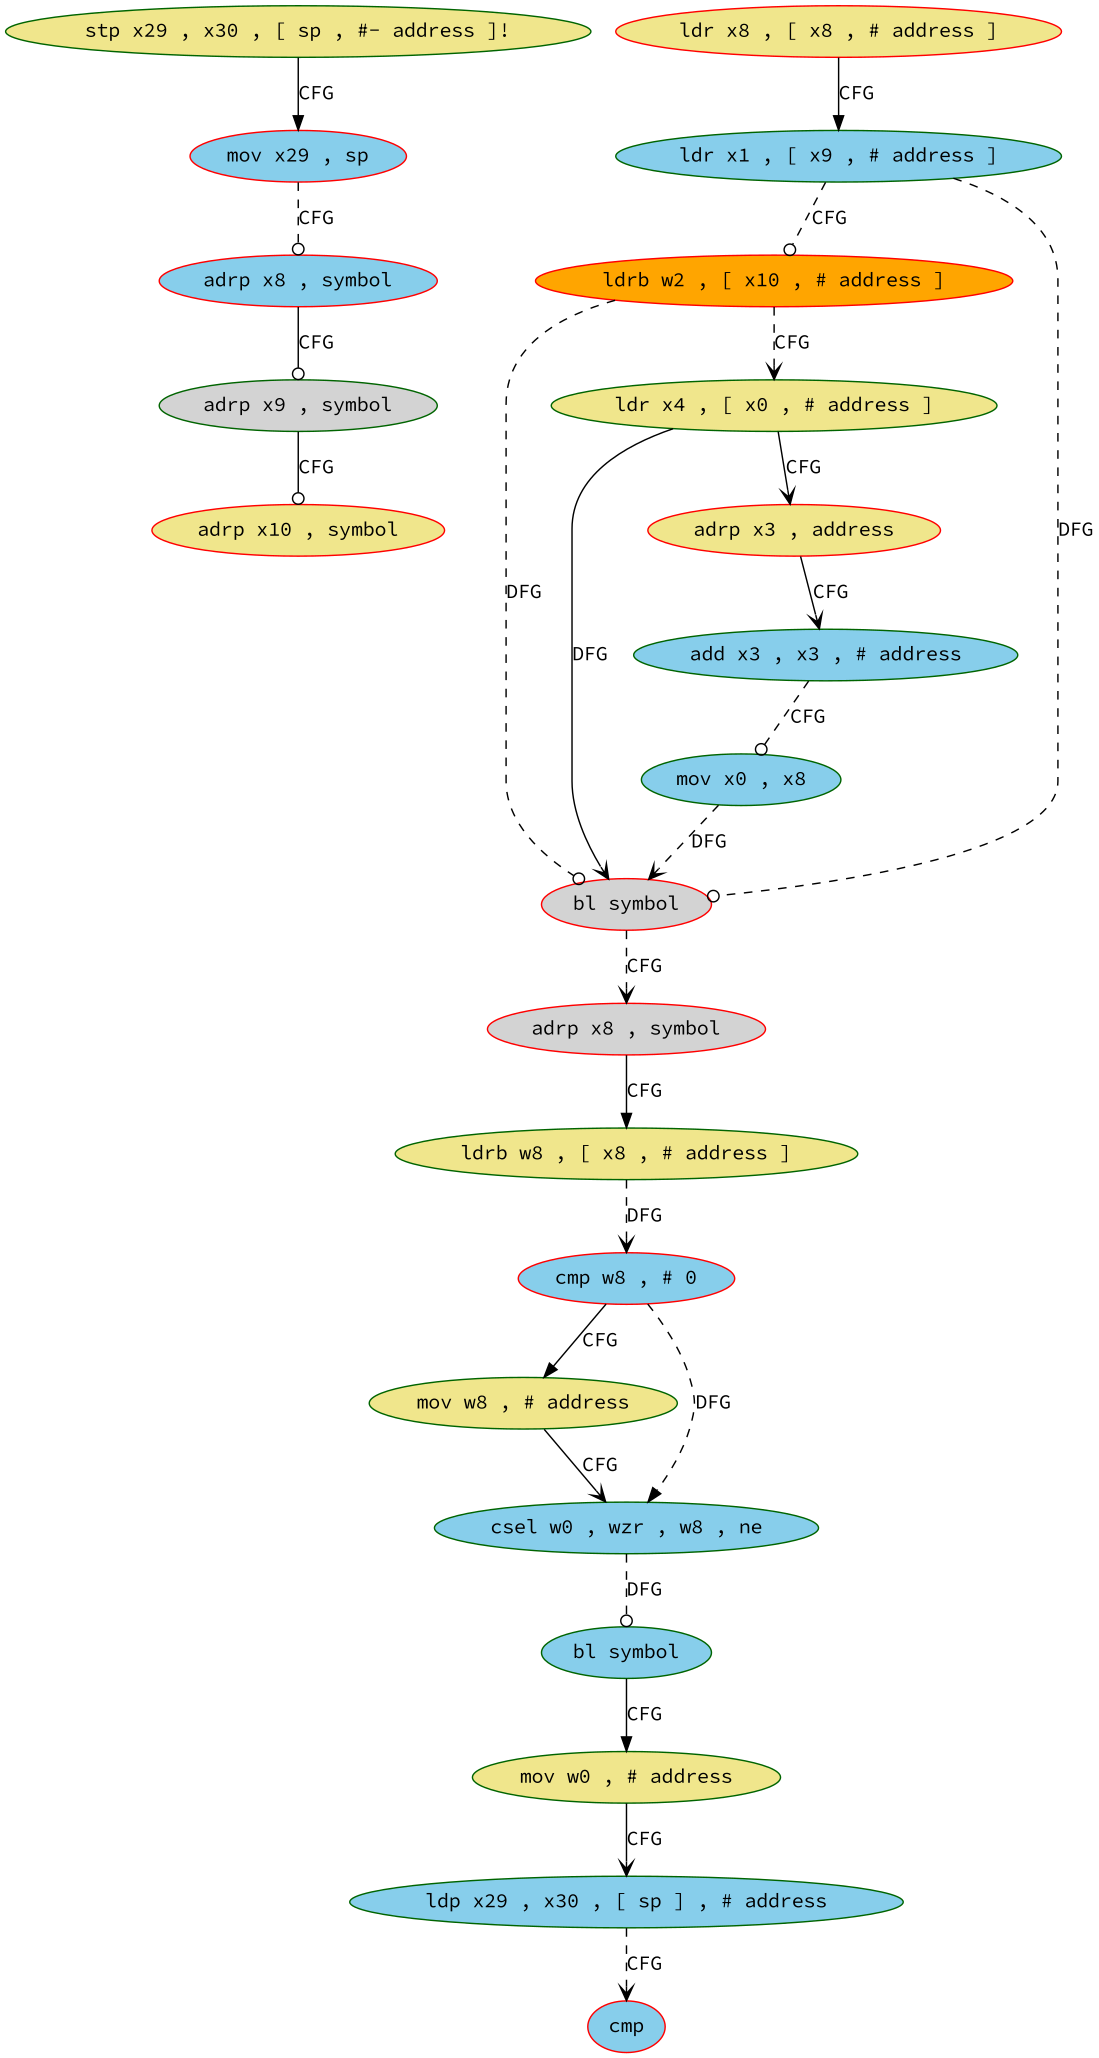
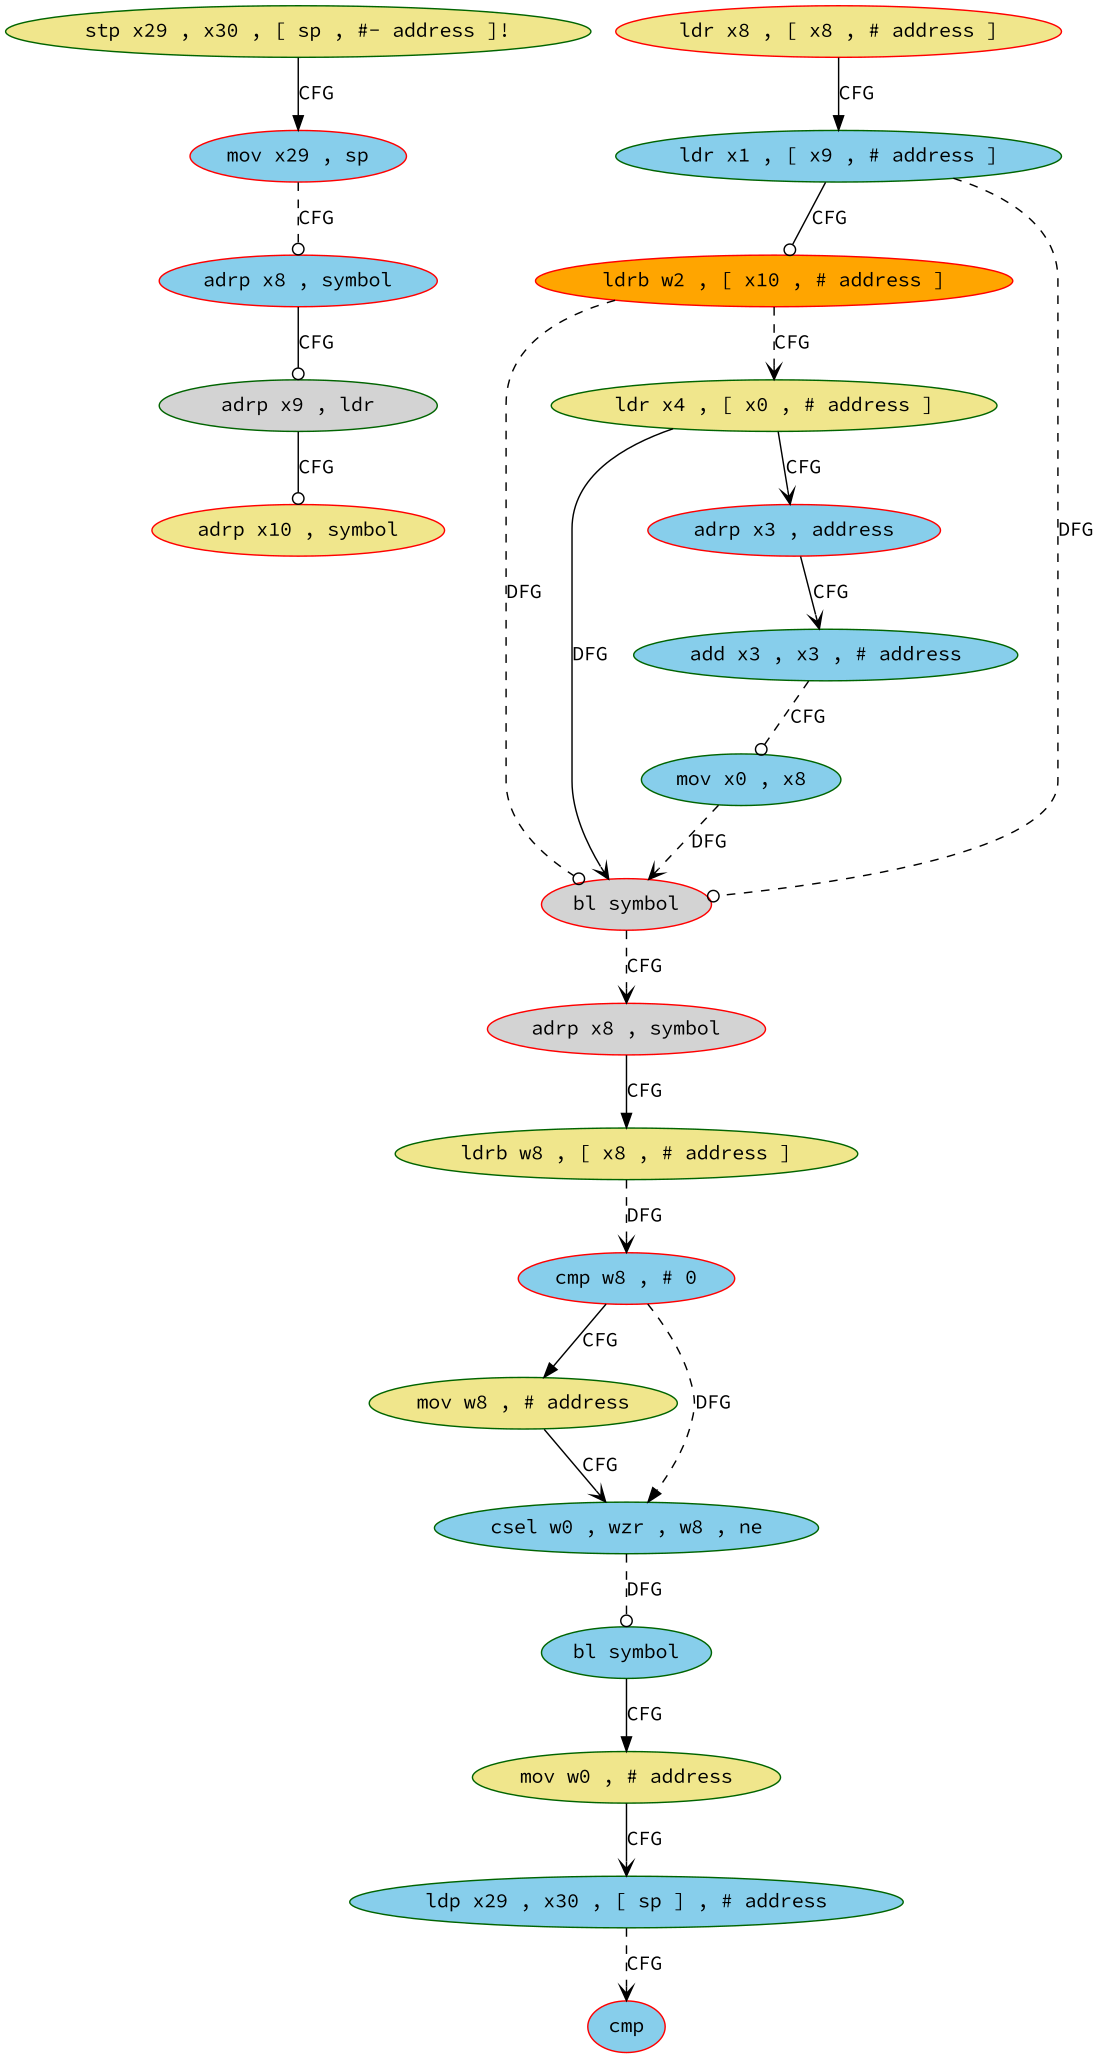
(809, 213) -> (809, 213)
(298, 406) -> (298, 406)
(794, 530) -> (794, 530)
